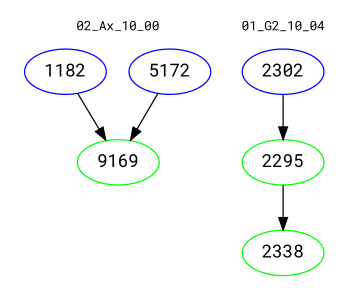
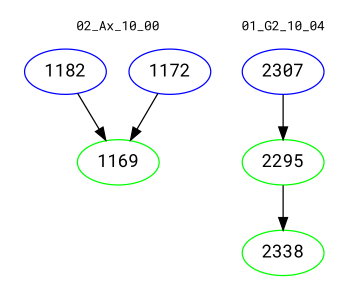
(170, 72) -> (170, 72)
(283, 72) -> (283, 72)
(118, 162) -> (118, 162)
